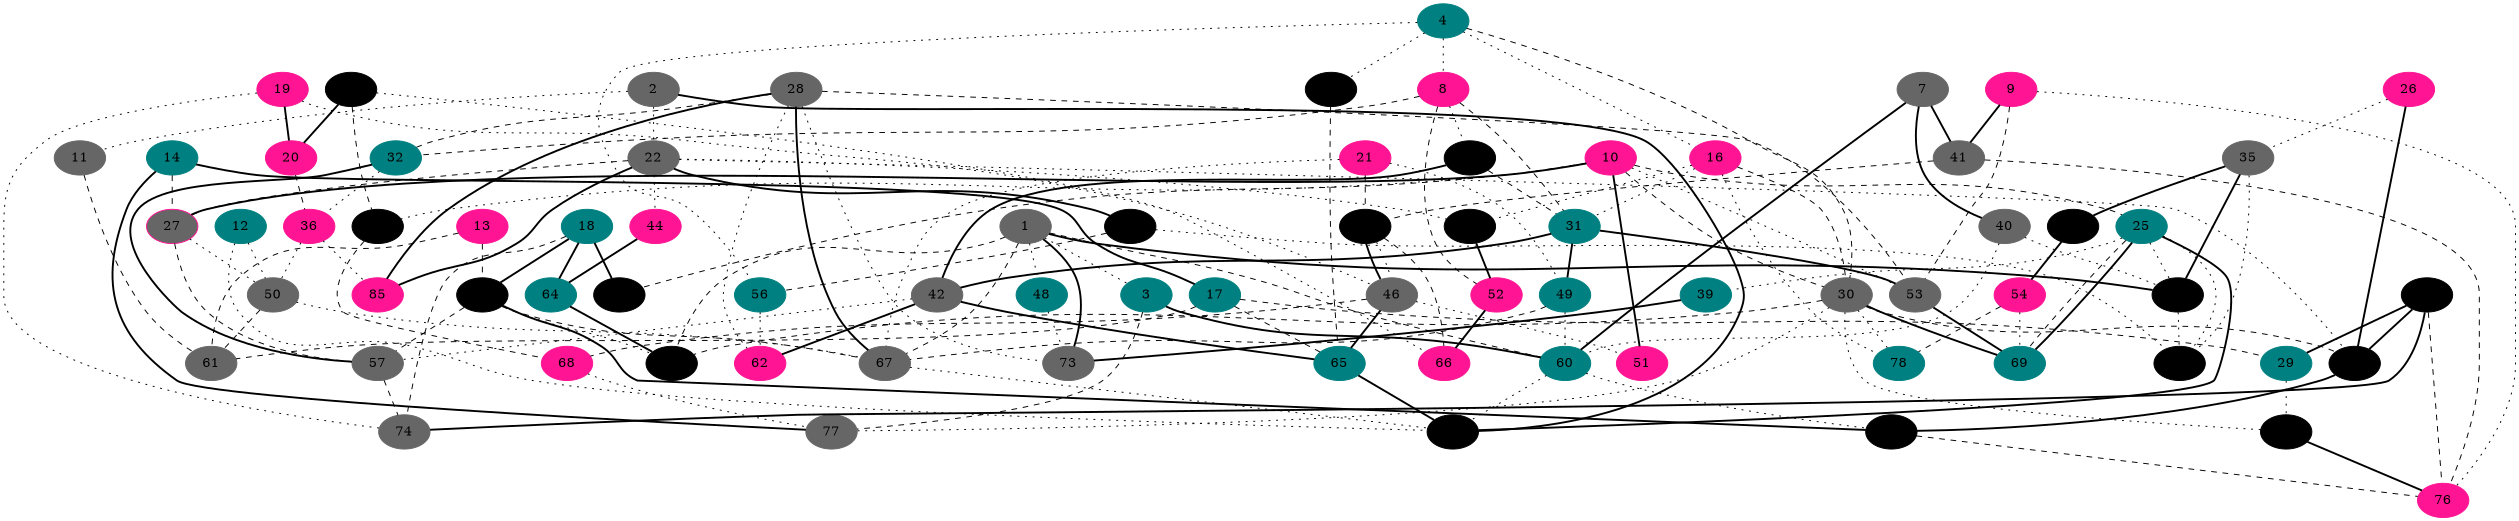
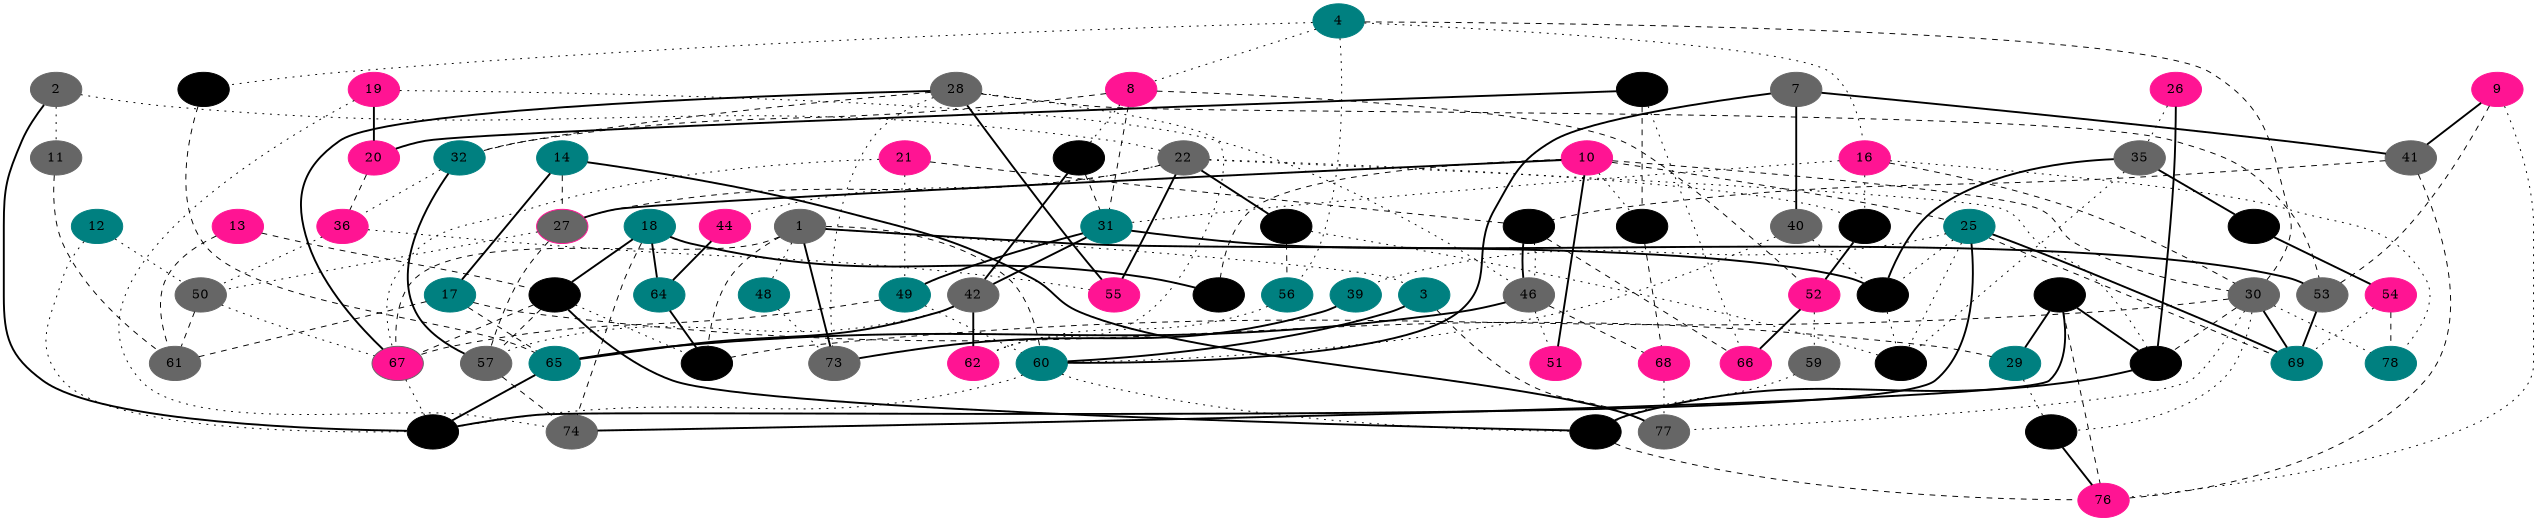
(1764, 225) -> none
(378, 295) -> (1114, 295)
(885, 363) -> (398, 363)
none -> (1814, 363)
